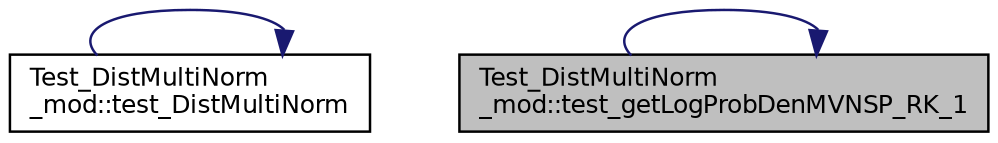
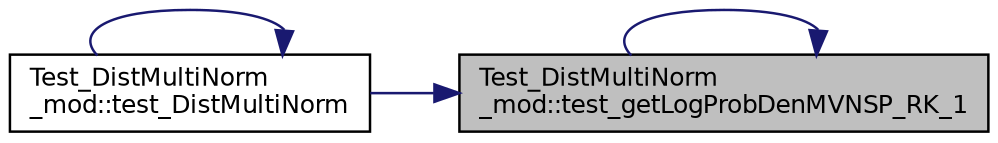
none -> (402, 93)
